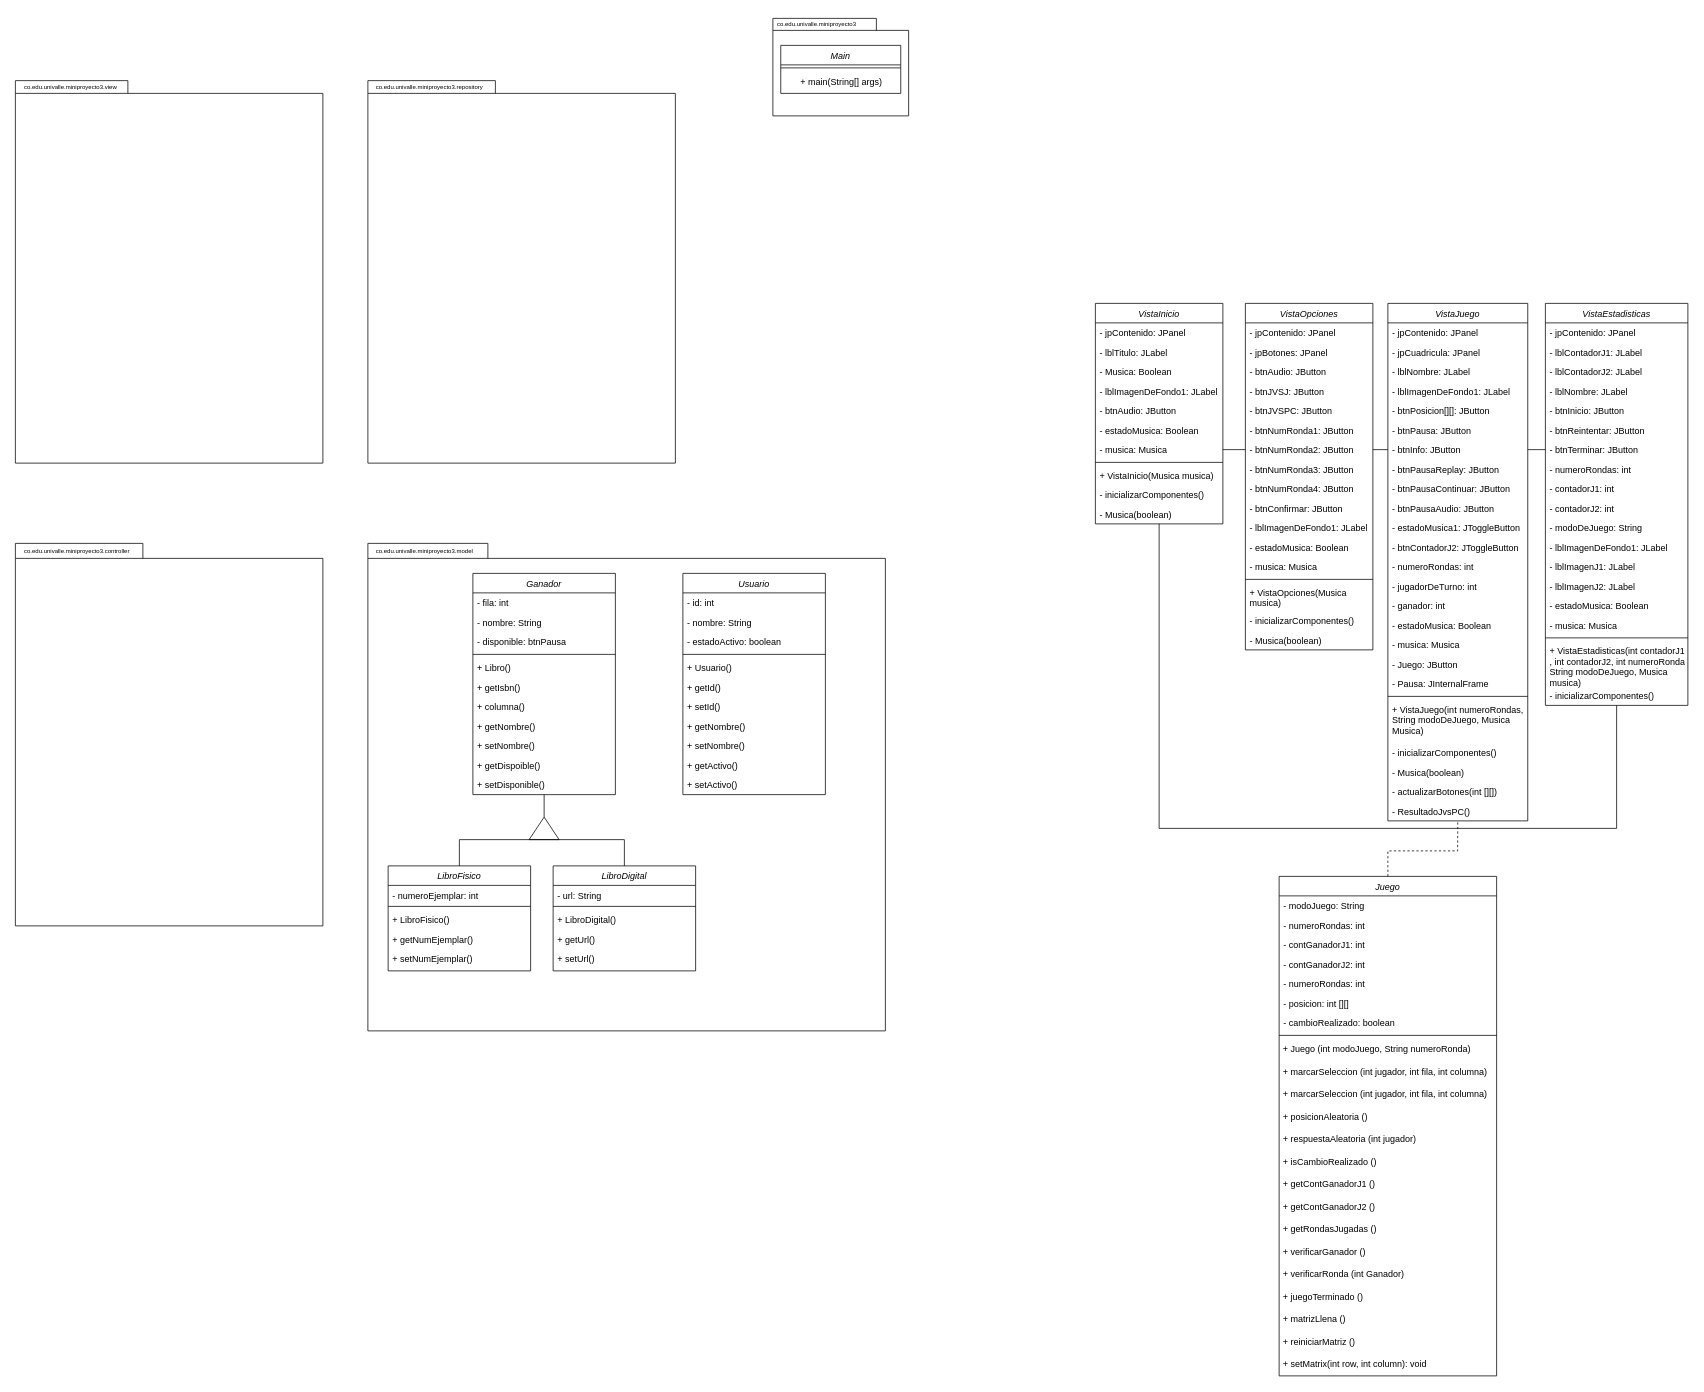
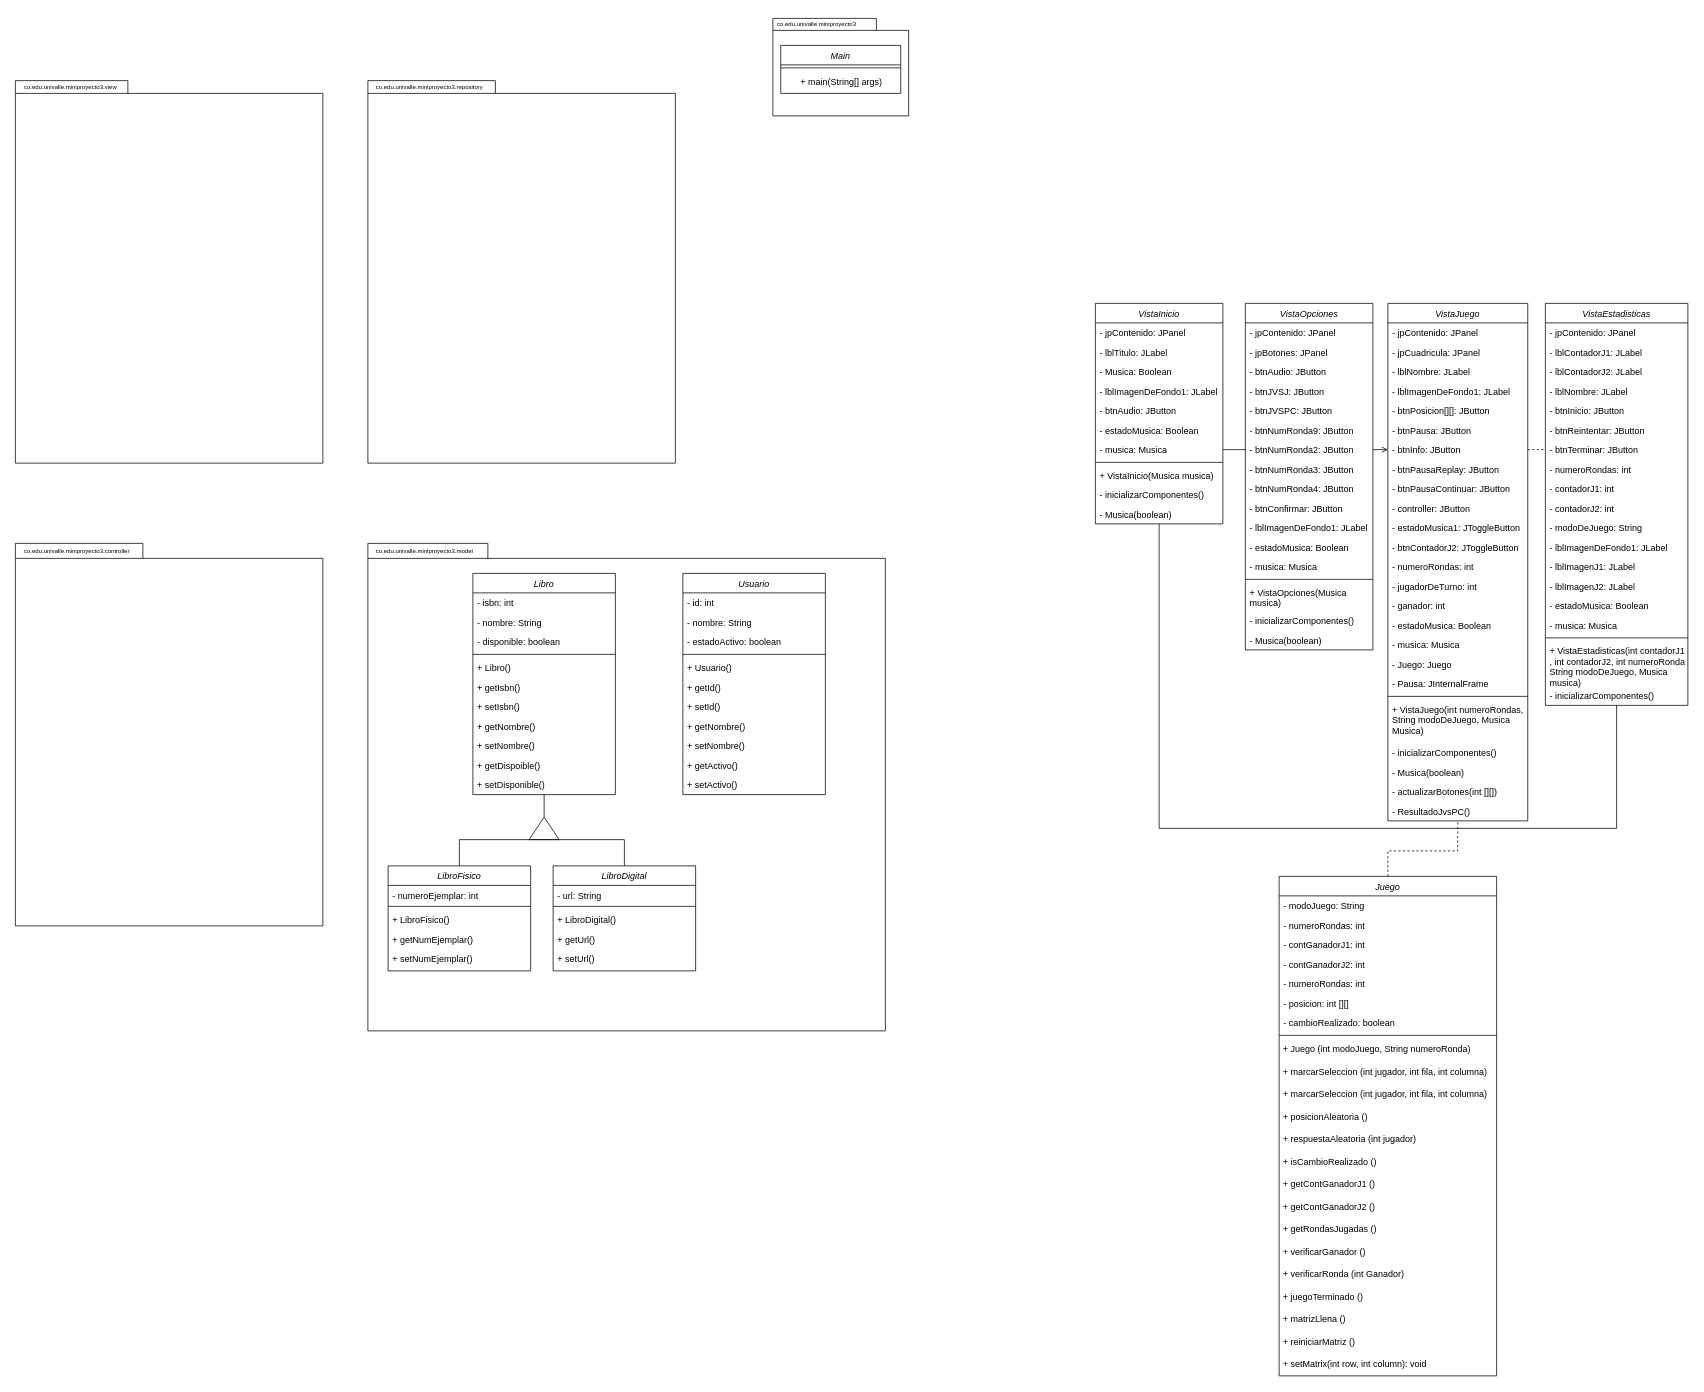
(1304, 431) -> (1304, 431)
(1382, 450) -> (1382, 450)
(1536, 450) -> (1536, 450)
(1448, 509) -> (1439, 509)
(544, 584) -> (544, 584)
(498, 603) -> (499, 603)
(525, 642) -> (522, 642)
(1429, 665) -> (1424, 665)
(502, 707) -> (504, 707)
